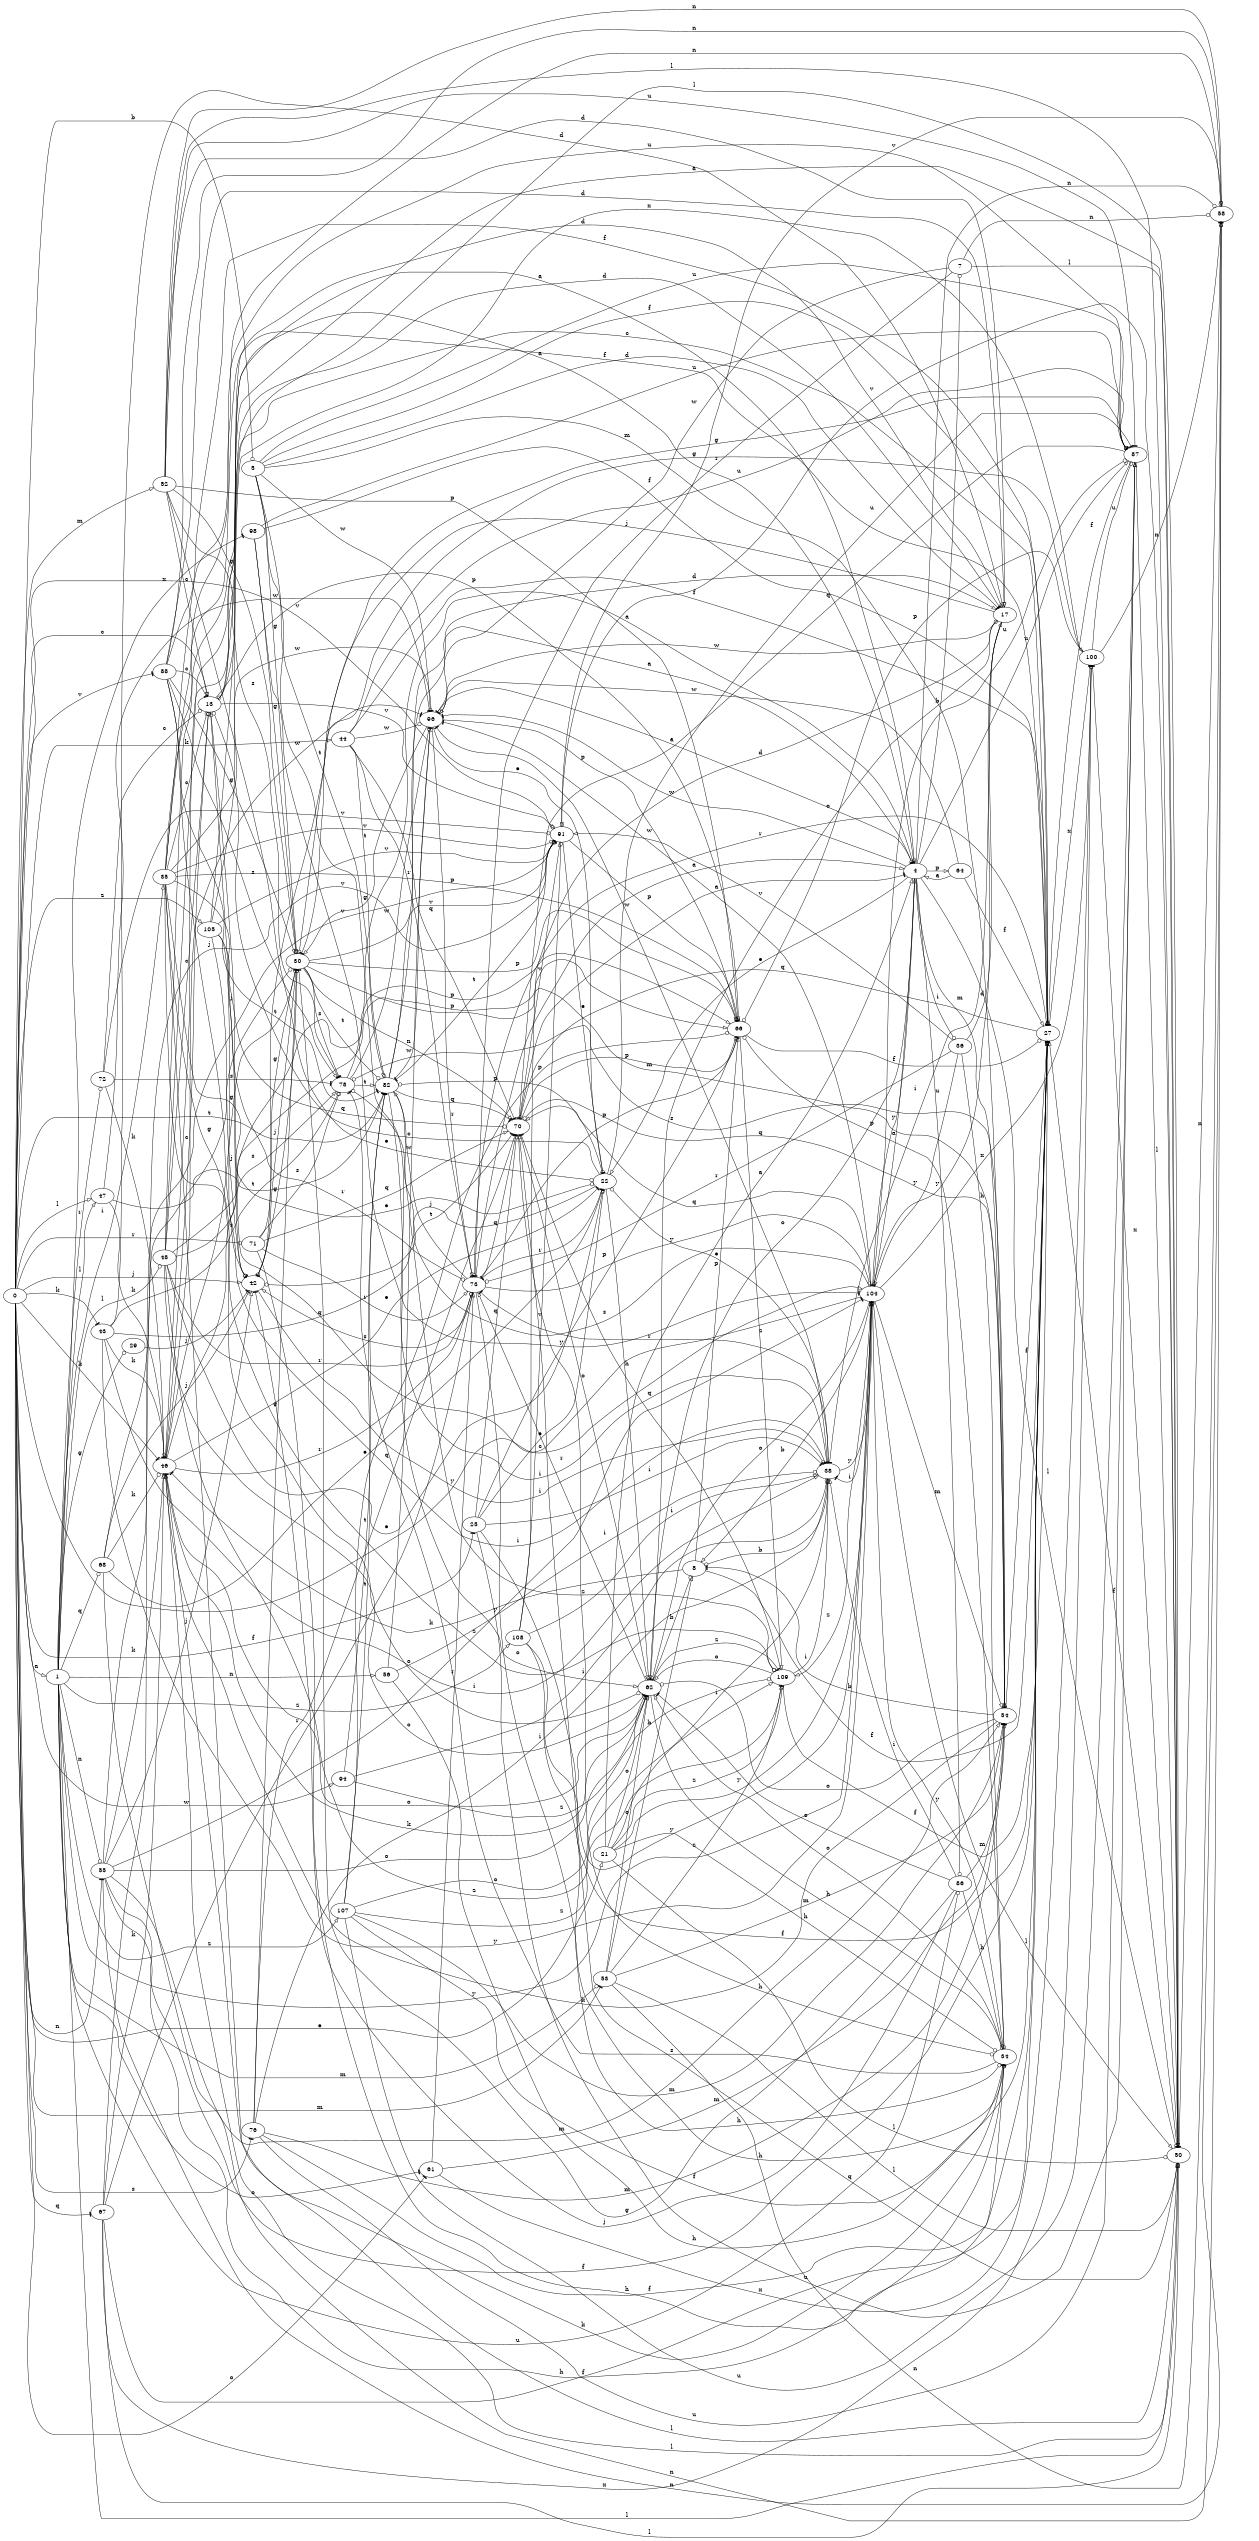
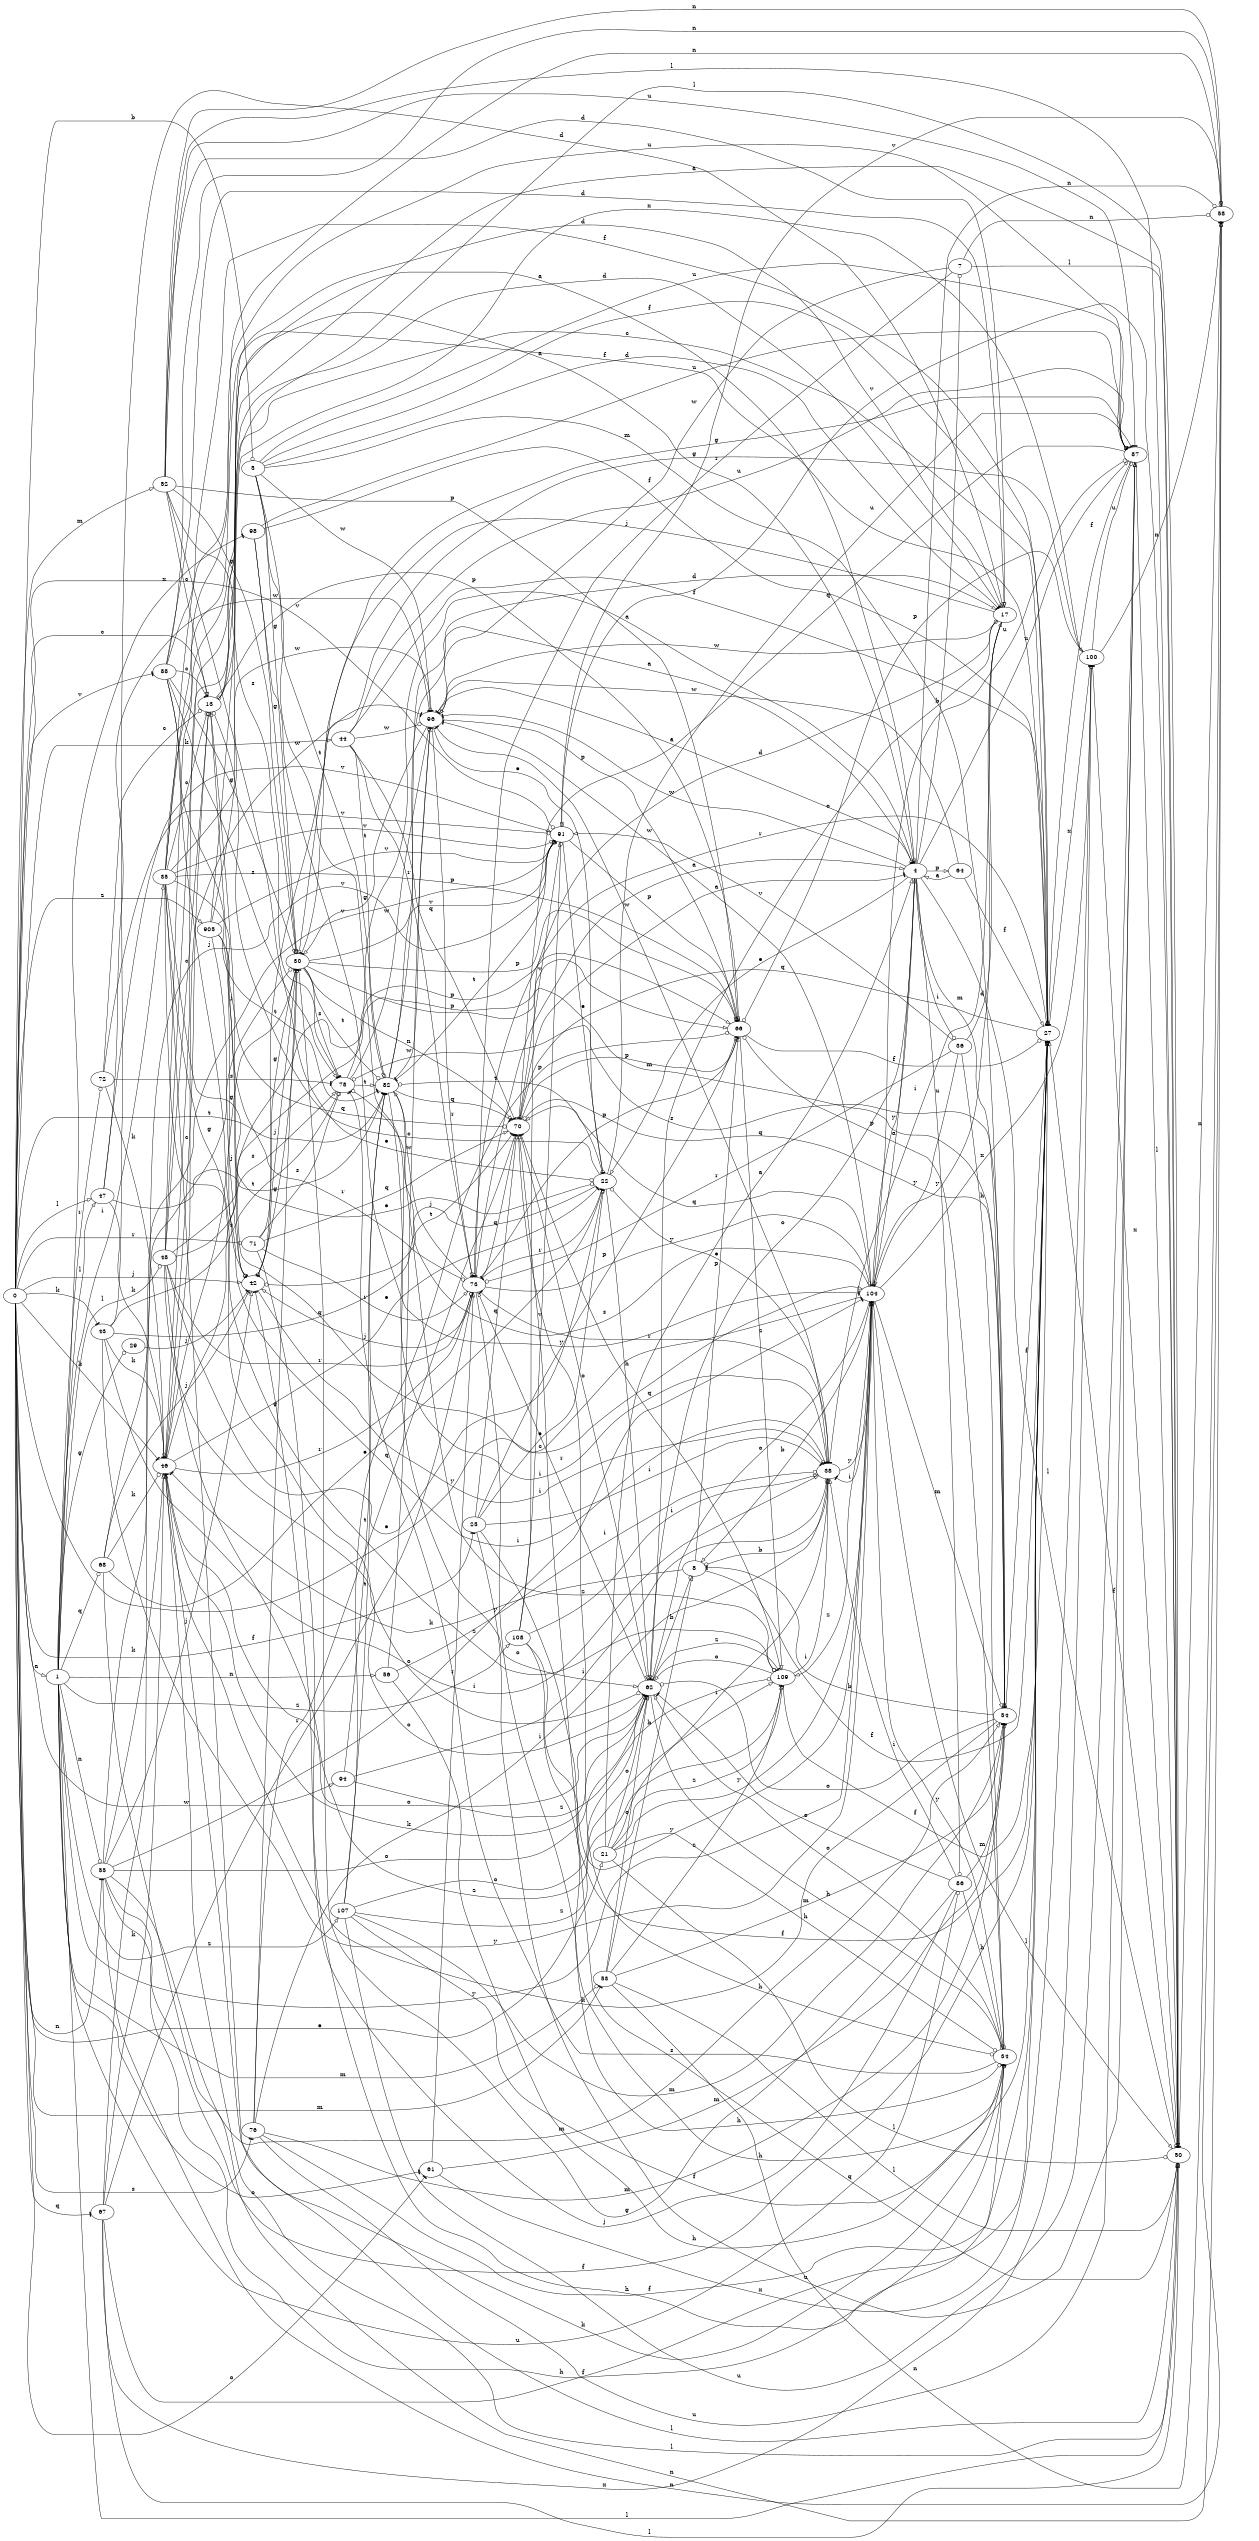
(399, 725) -> (177, 807)
(210, 930) -> (210, 930)
(496, 1078) -> (496, 1078)
(365, 1337) -> (365, 1337)
